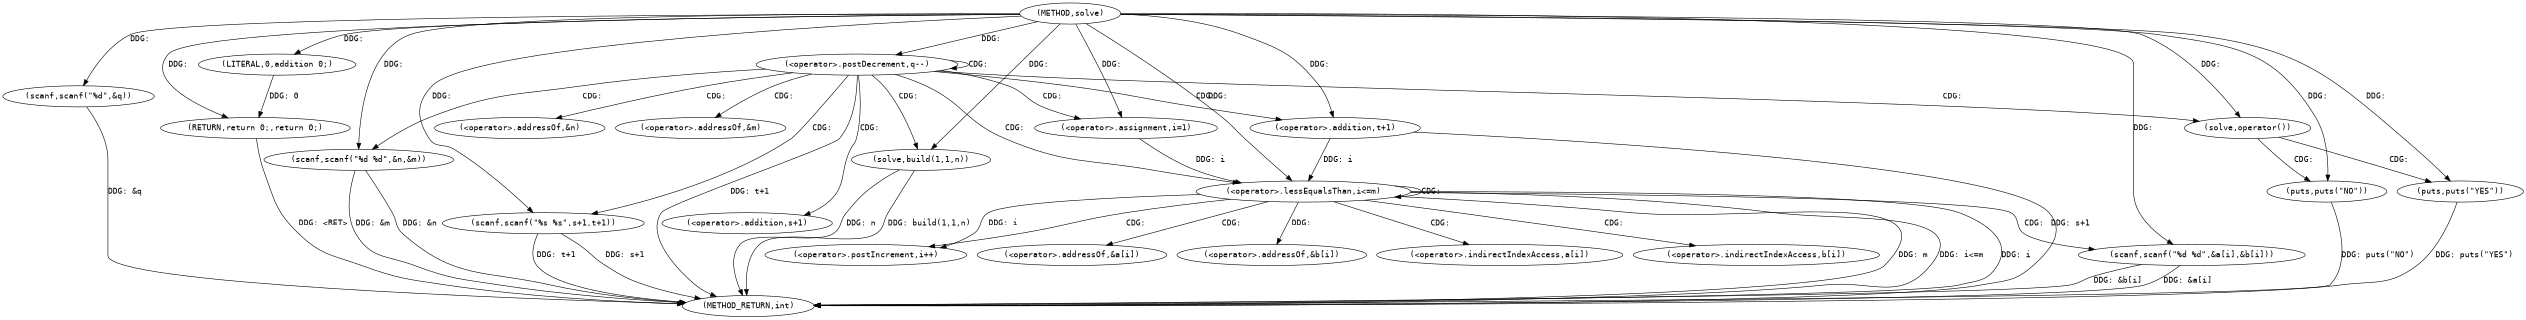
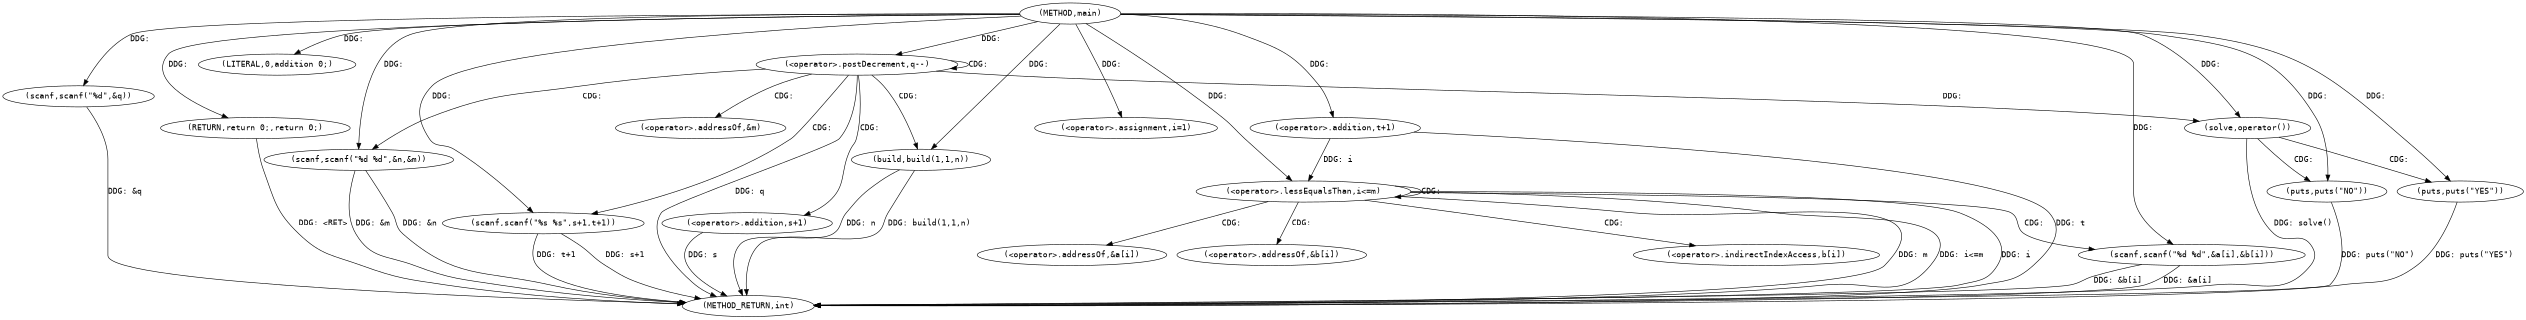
(1070, 14) -> (1070, 14)
(1011, 87) -> none
(1105, 91) -> none
(267, 94) -> none
(1955, 96) -> (1955, 96)
(520, 128) -> none
(1054, 155) -> none
(921, 160) -> (921, 160)
(1185, 166) -> none
(750, 192) -> (750, 192)
(1304, 223) -> (1304, 223)
(2071, 223) -> (2071, 223)
(866, 255) -> none
(1500, 255) -> none
none -> (688, 267)
none -> (1651, 299)
